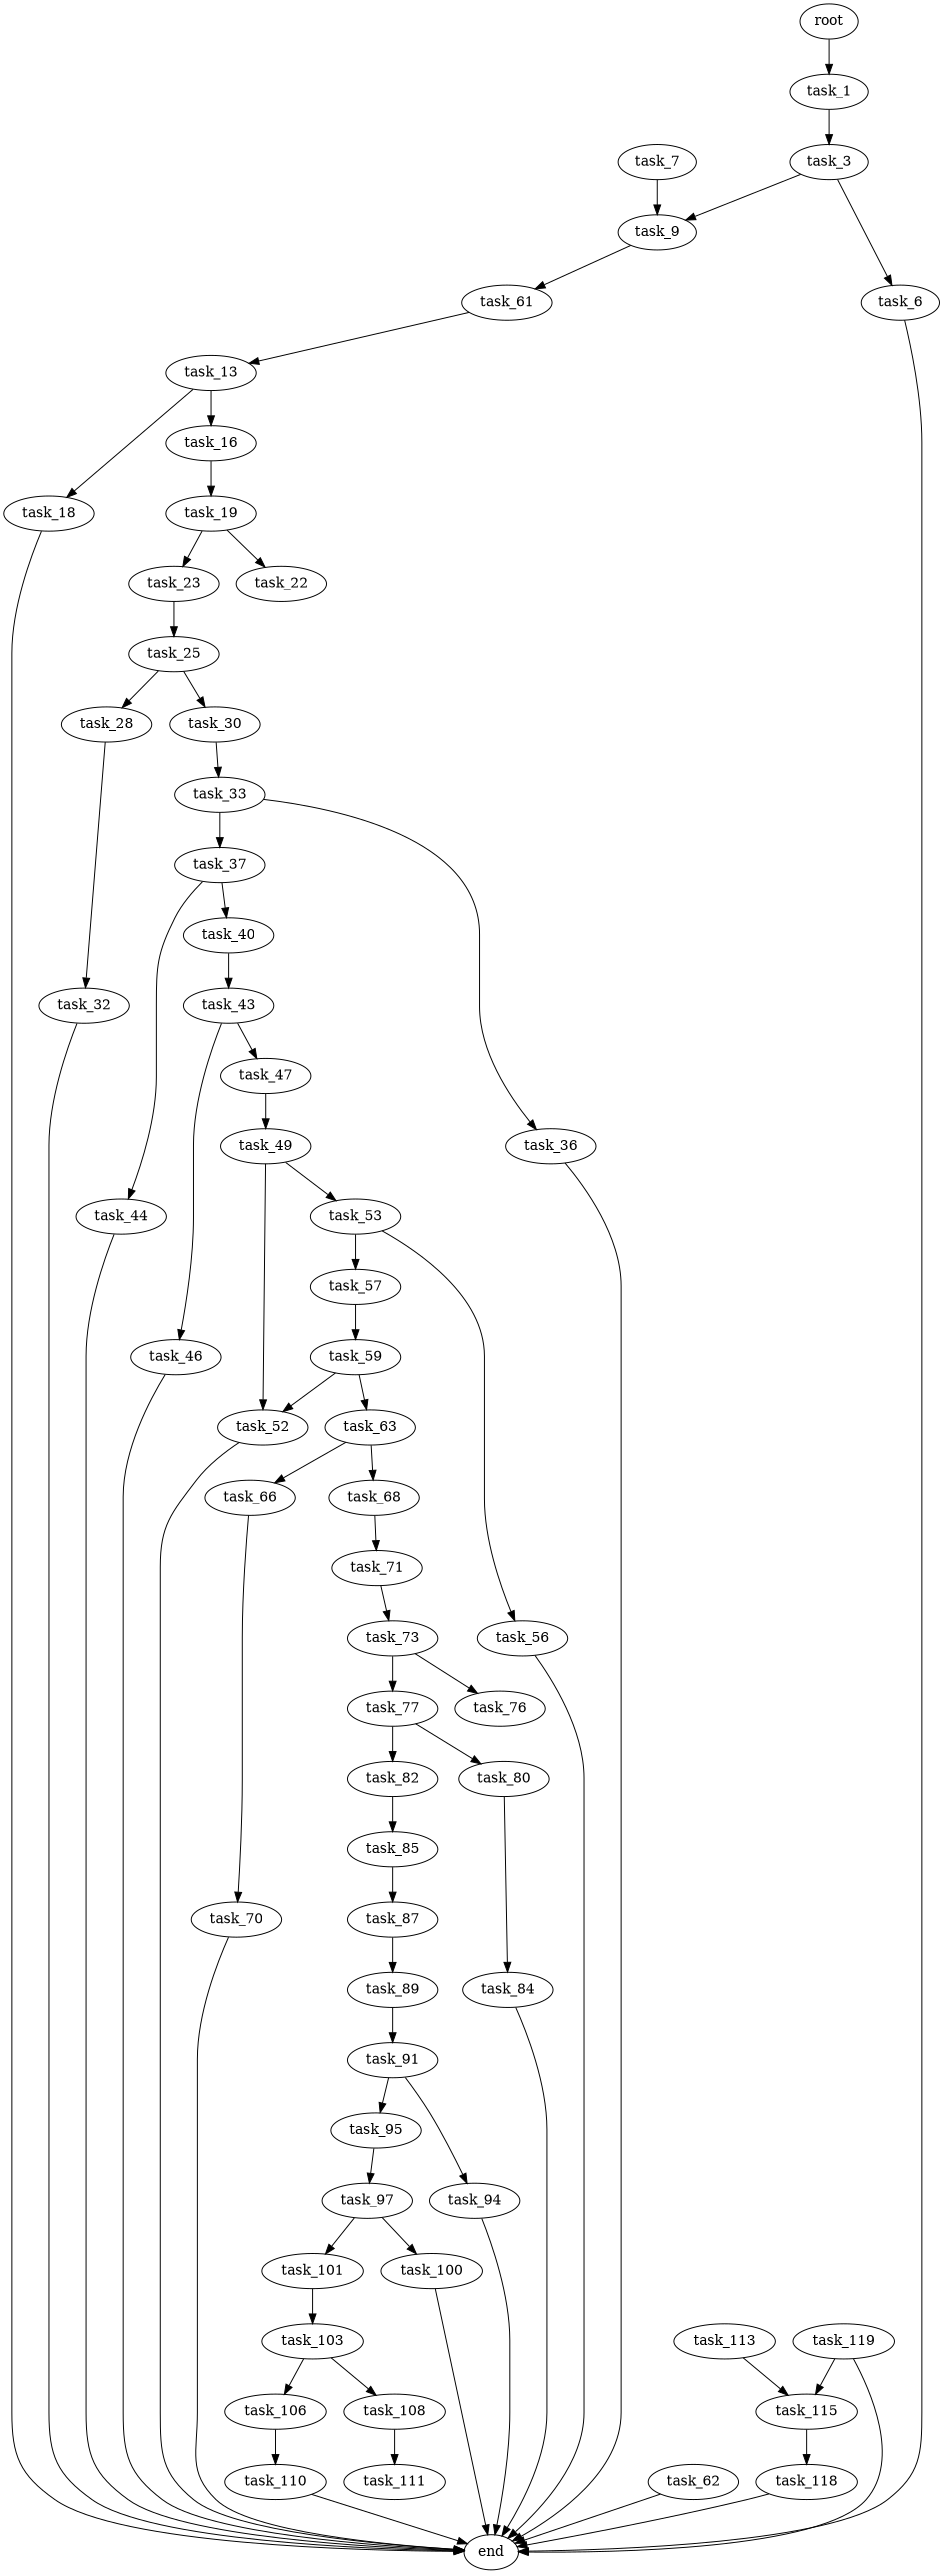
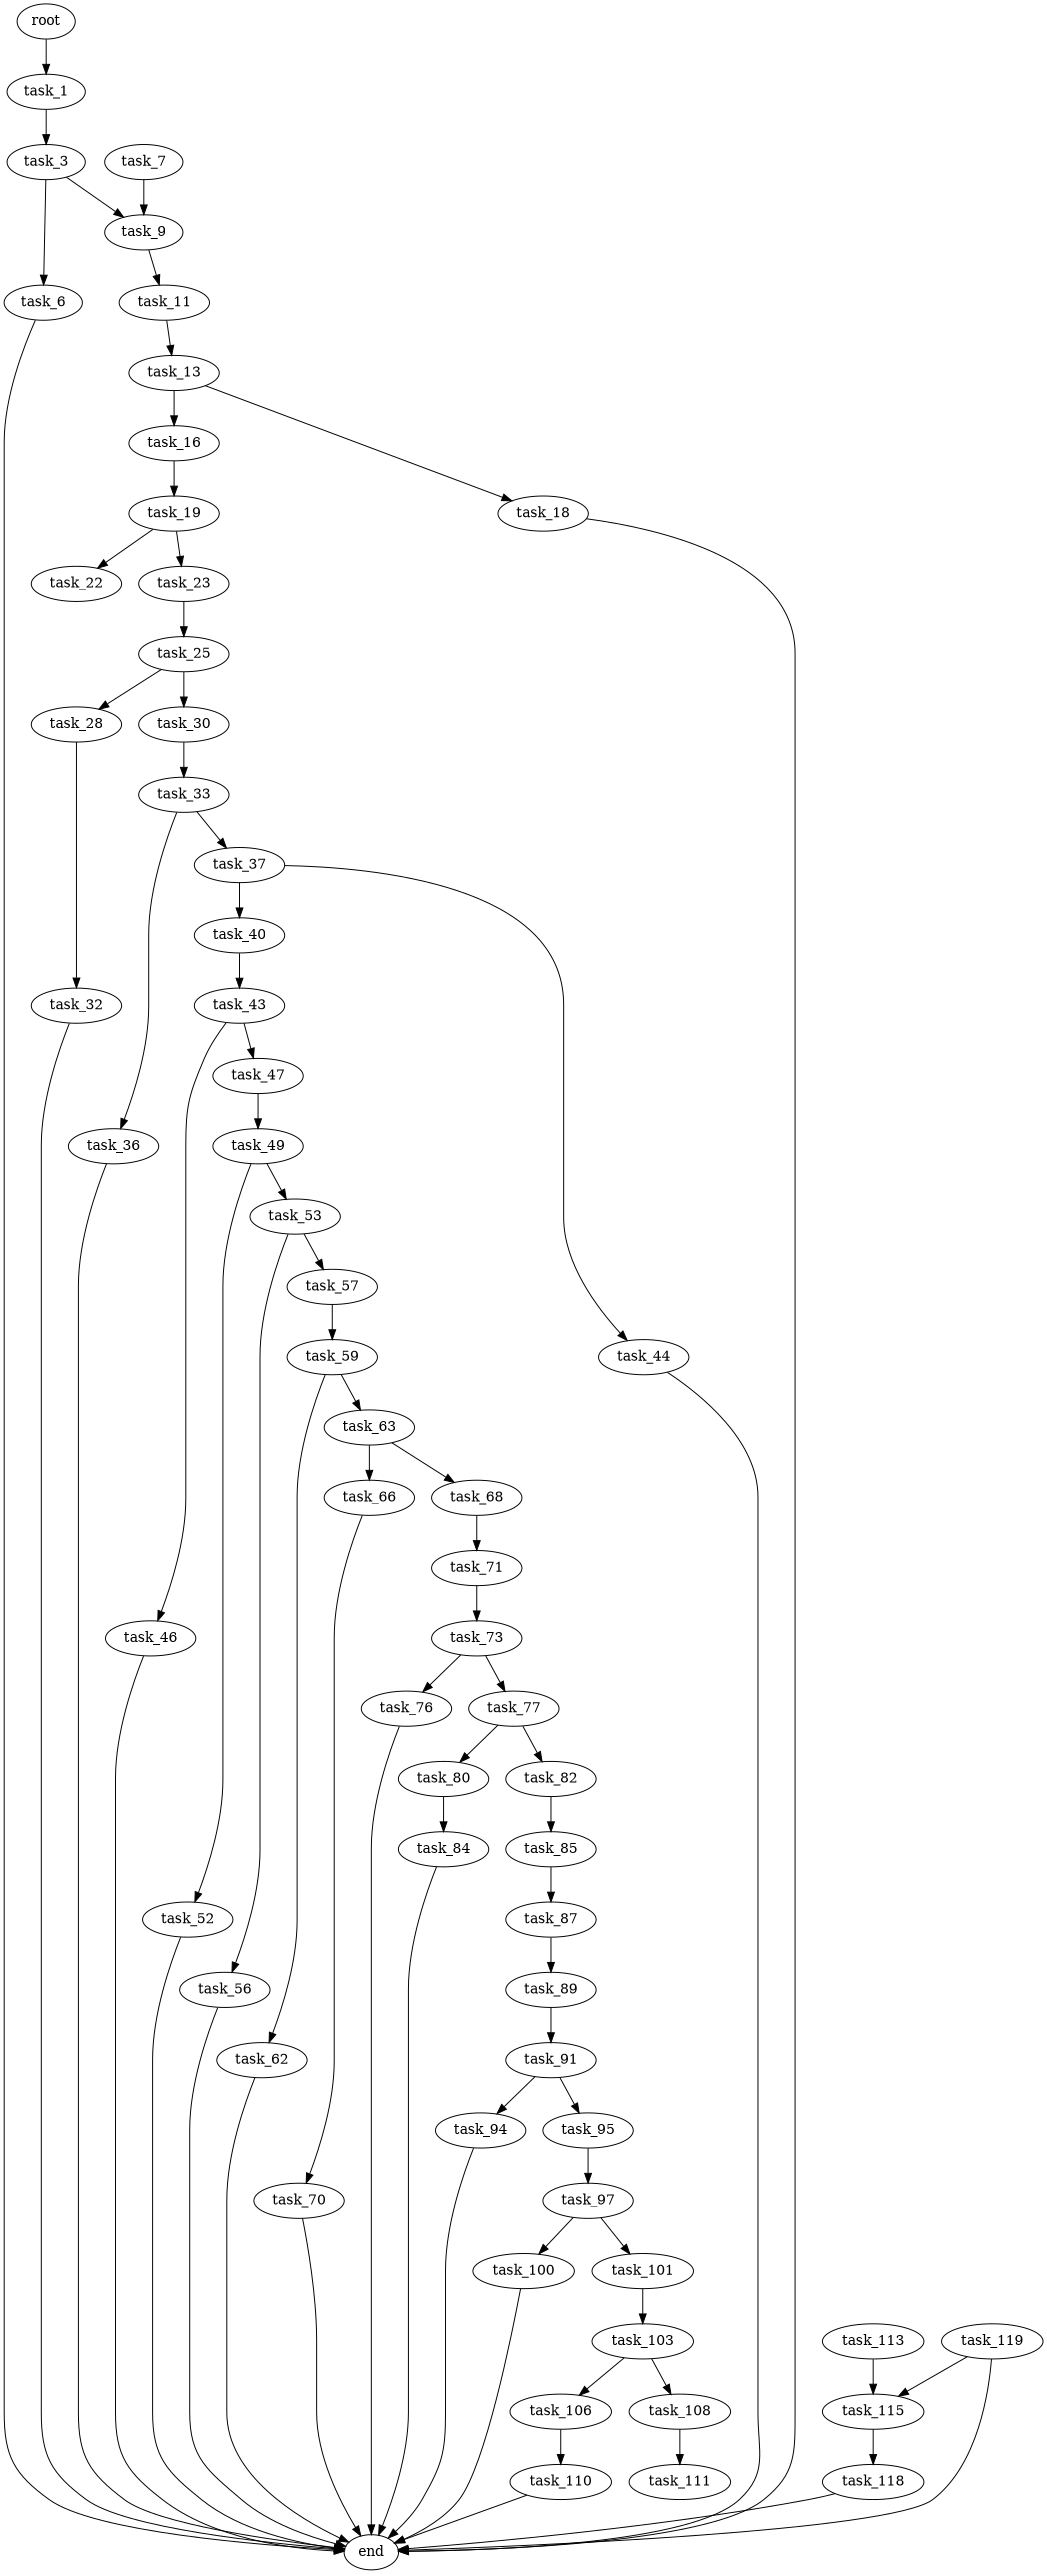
(507, 303) -> (164, 303)
(313, 1389) -> (297, 1704)
none -> (371, 2124)
